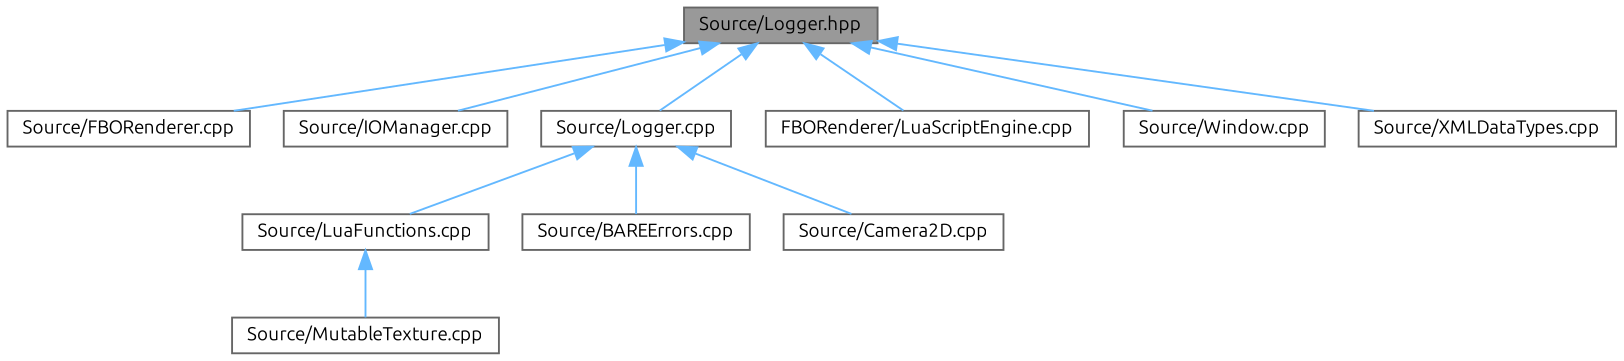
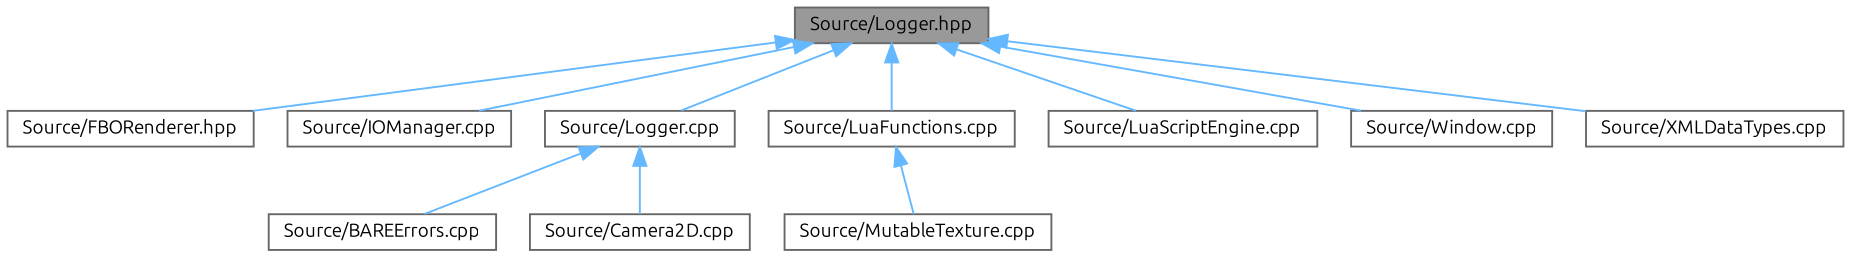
(129, 129) -> (131, 129)
(927, 129) -> (1183, 129)
(492, 184) -> (892, 87)
